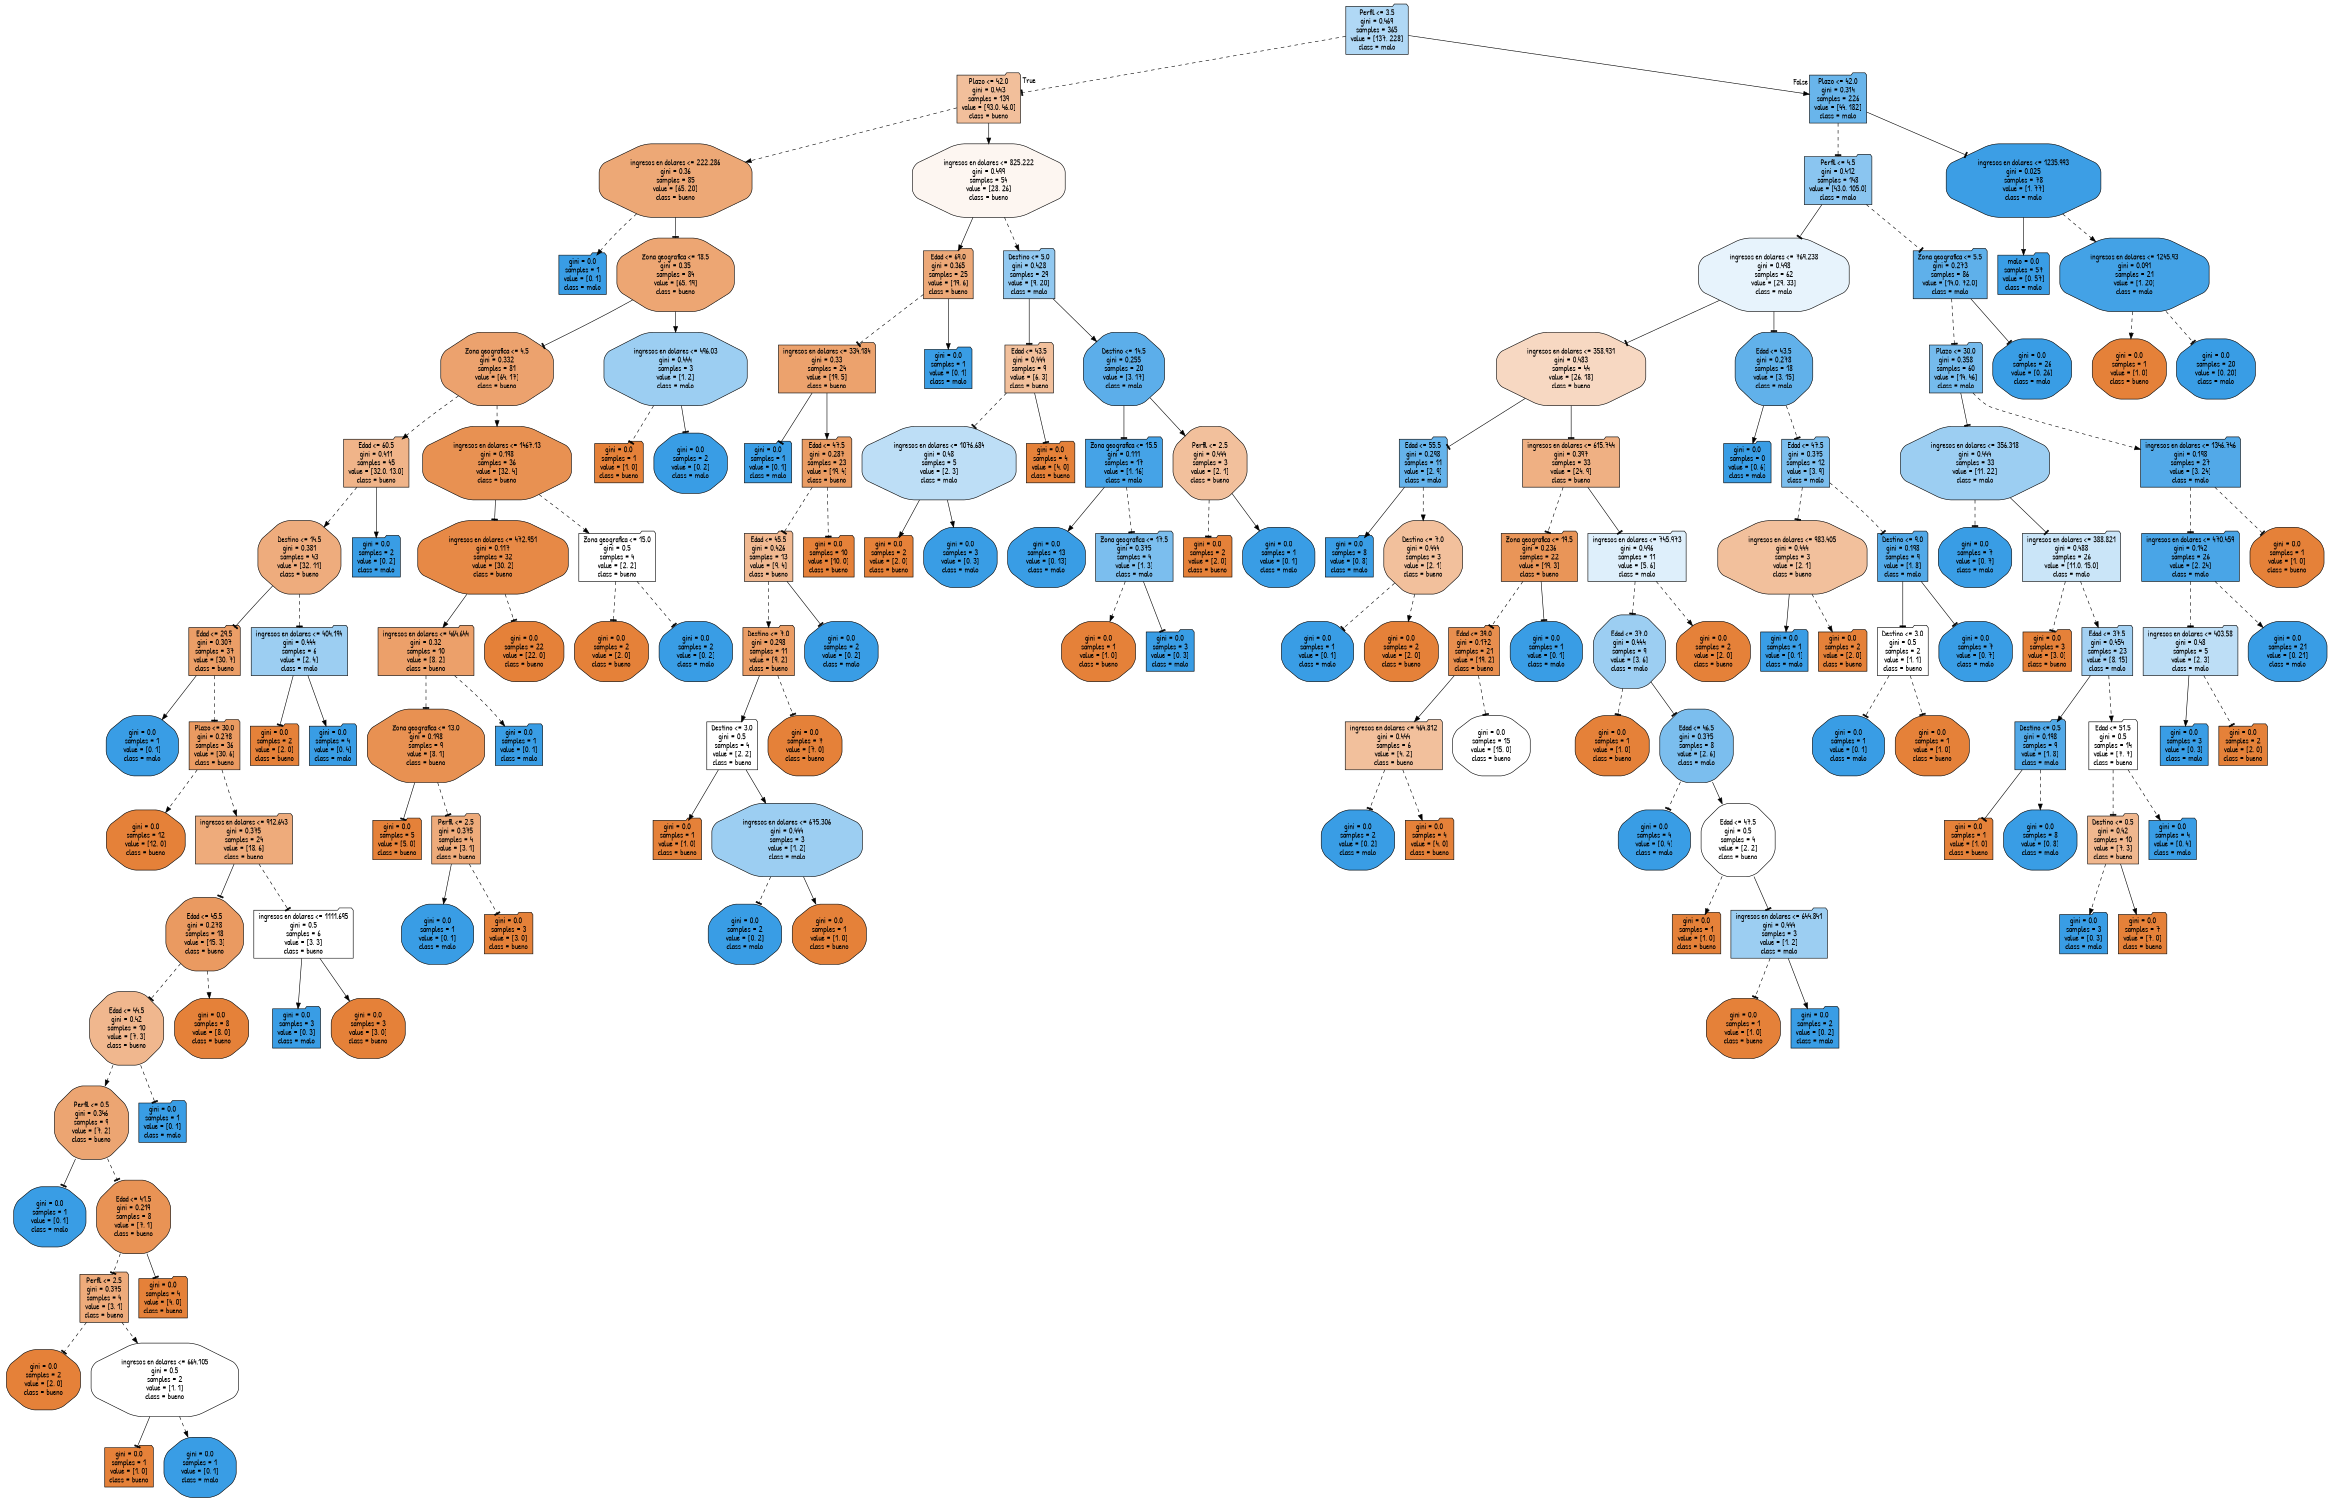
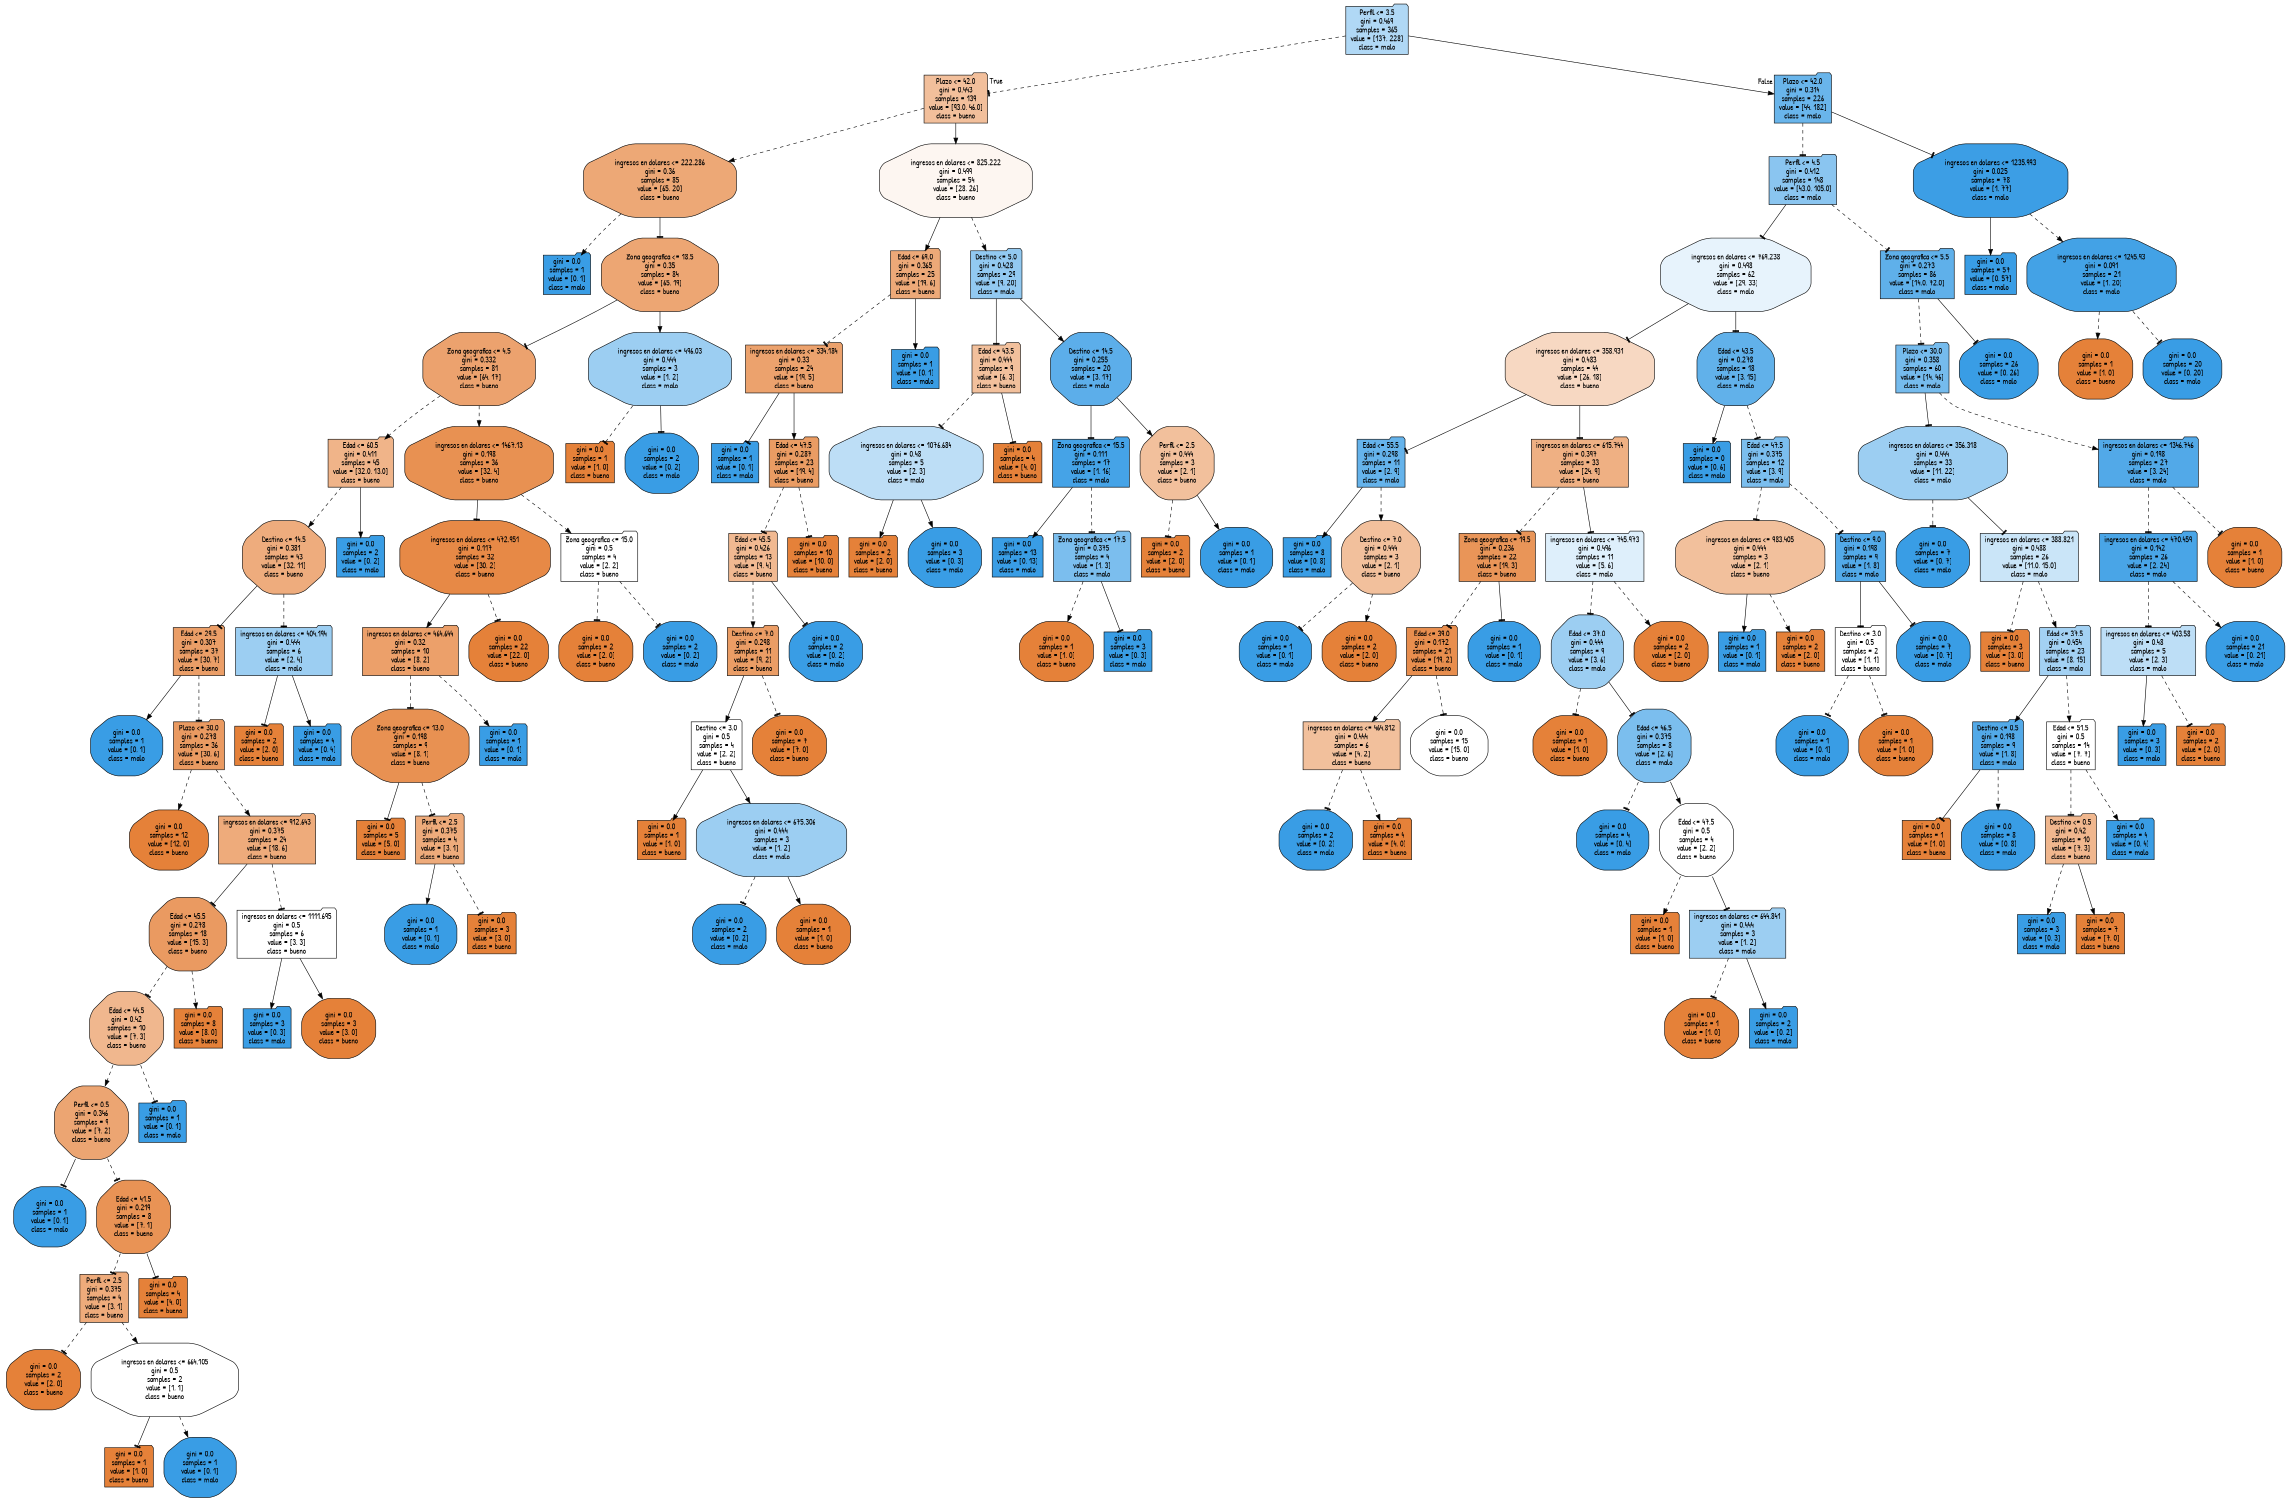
(2024, 275) -> (1991, 275)
(1047, 557) -> (1018, 557)
(212, 1028) -> (198, 1028)
